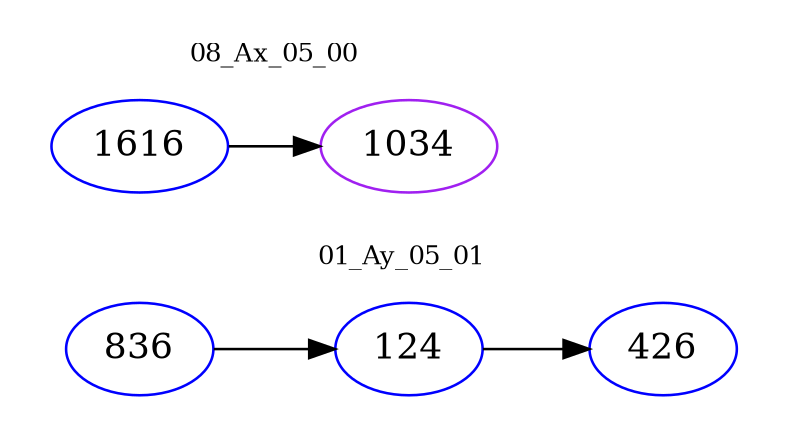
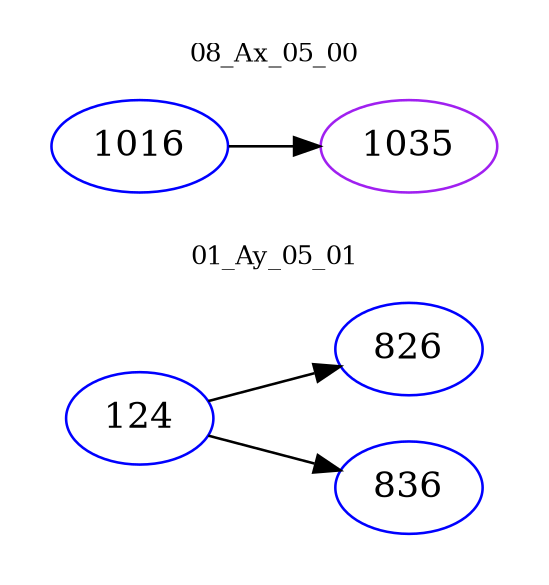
(140, 146) -> (140, 146)
(409, 146) -> (409, 146)
(261, 349) -> (261, 450)
(663, 349) -> (409, 349)
